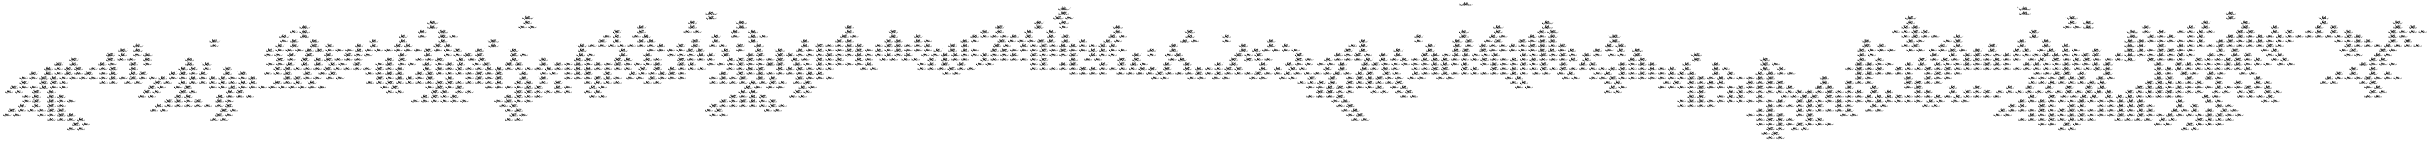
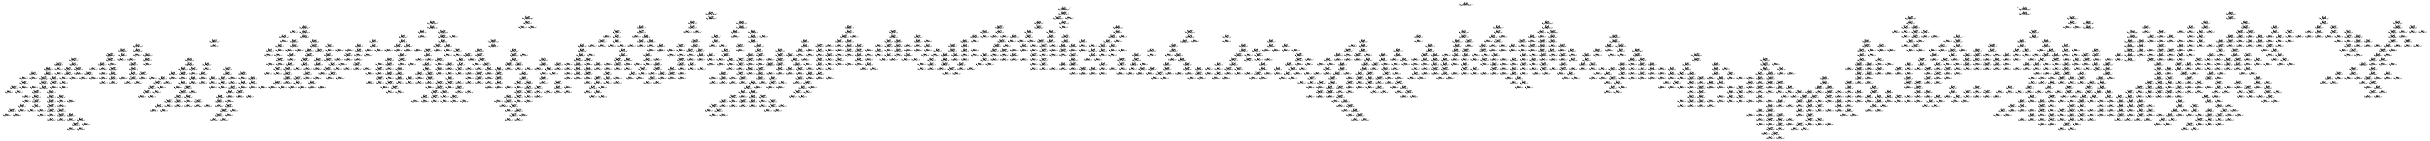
none -> (721, 60)
(1642, 69) -> (1642, 69)
